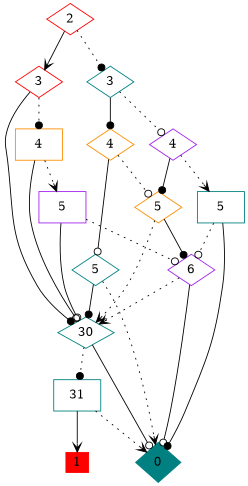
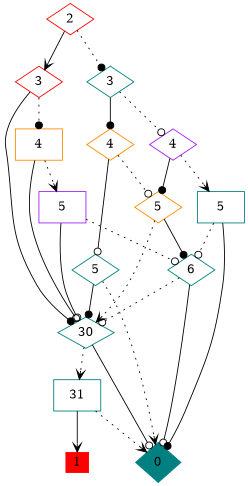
(191, 270) -> (191, 270)
(142, 299) -> (142, 299)
(82, 359) -> (82, 359)
